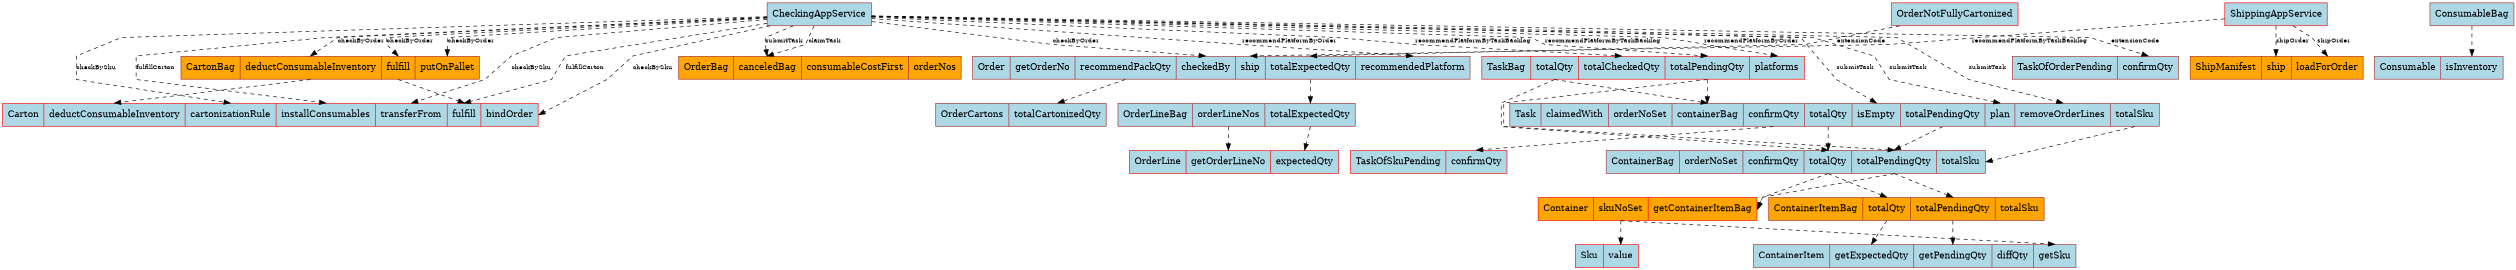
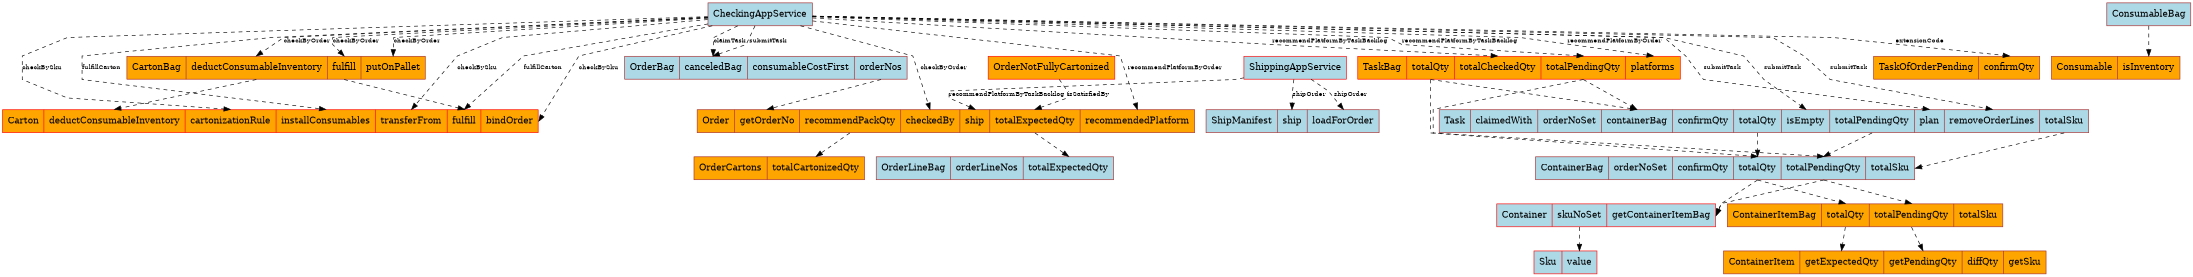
(1955, 14) -> (1051, 68)
(1861, 41) -> (1089, 94)
(820, 68) -> (766, 68)
(1221, 68) -> (946, 121)
(1643, 68) -> (1519, 68)
(2095, 68) -> (1957, 68)
(2277, 68) -> (1293, 121)
(2439, 68) -> (2116, 68)
none -> (827, 94)
(270, 115) -> (270, 121)
(1021, 115) -> (779, 168)
(1234, 162) -> none
(1429, 162) -> none
(1648, 209) -> (1606, 215)
(1834, 232) -> none
(1915, 256) -> (1885, 262)
